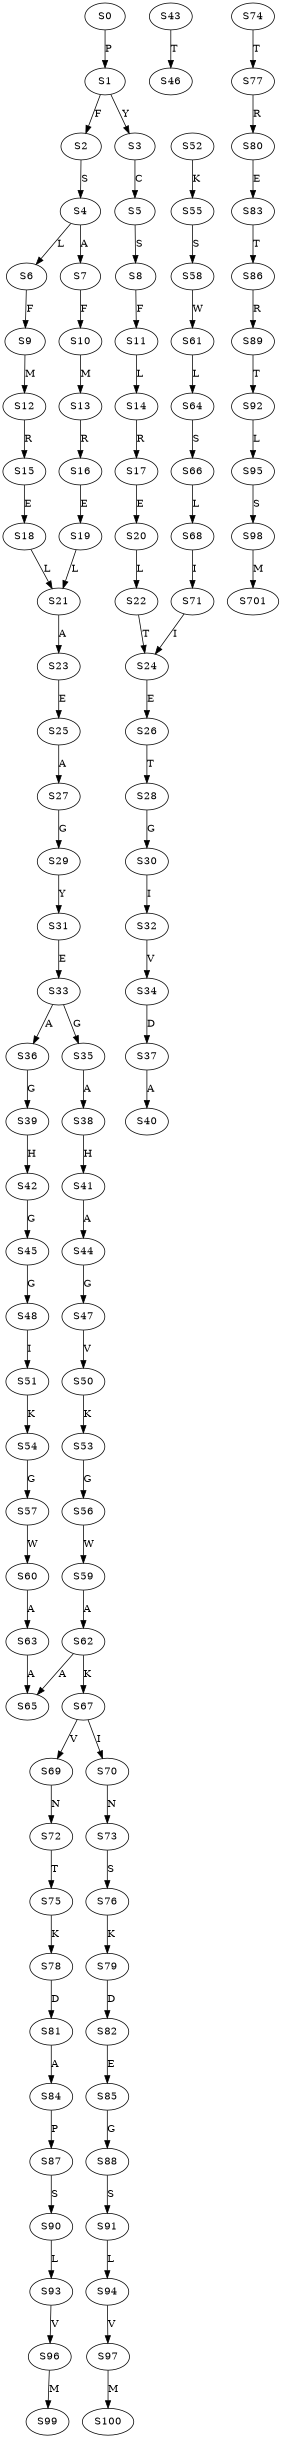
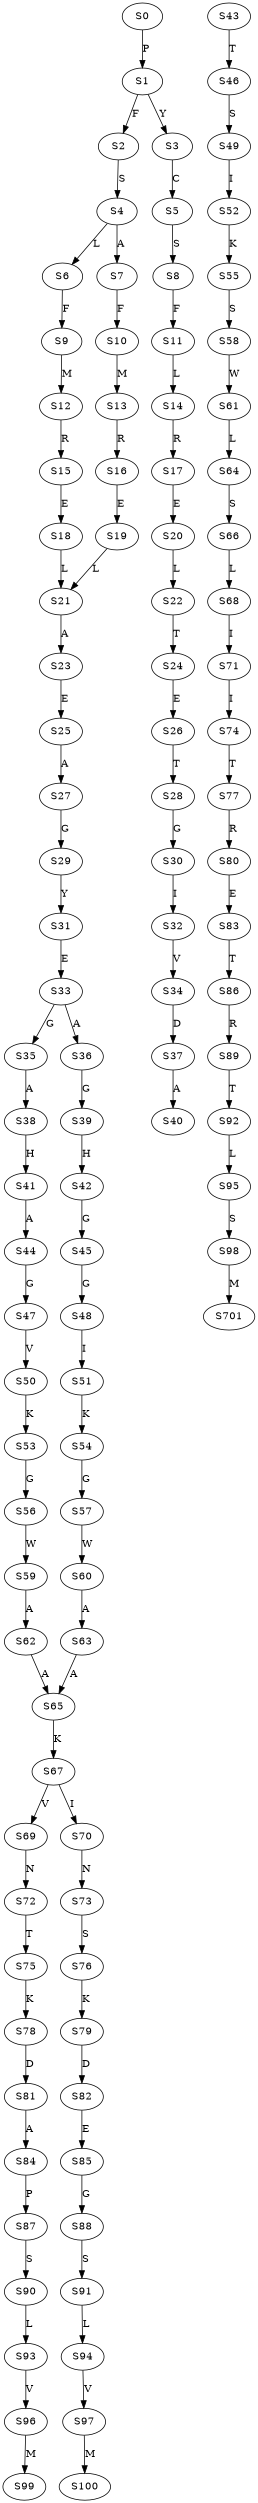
none -> (229, 146)
(172, 631) -> (229, 695)
(83, 1670) -> (53, 1735)
